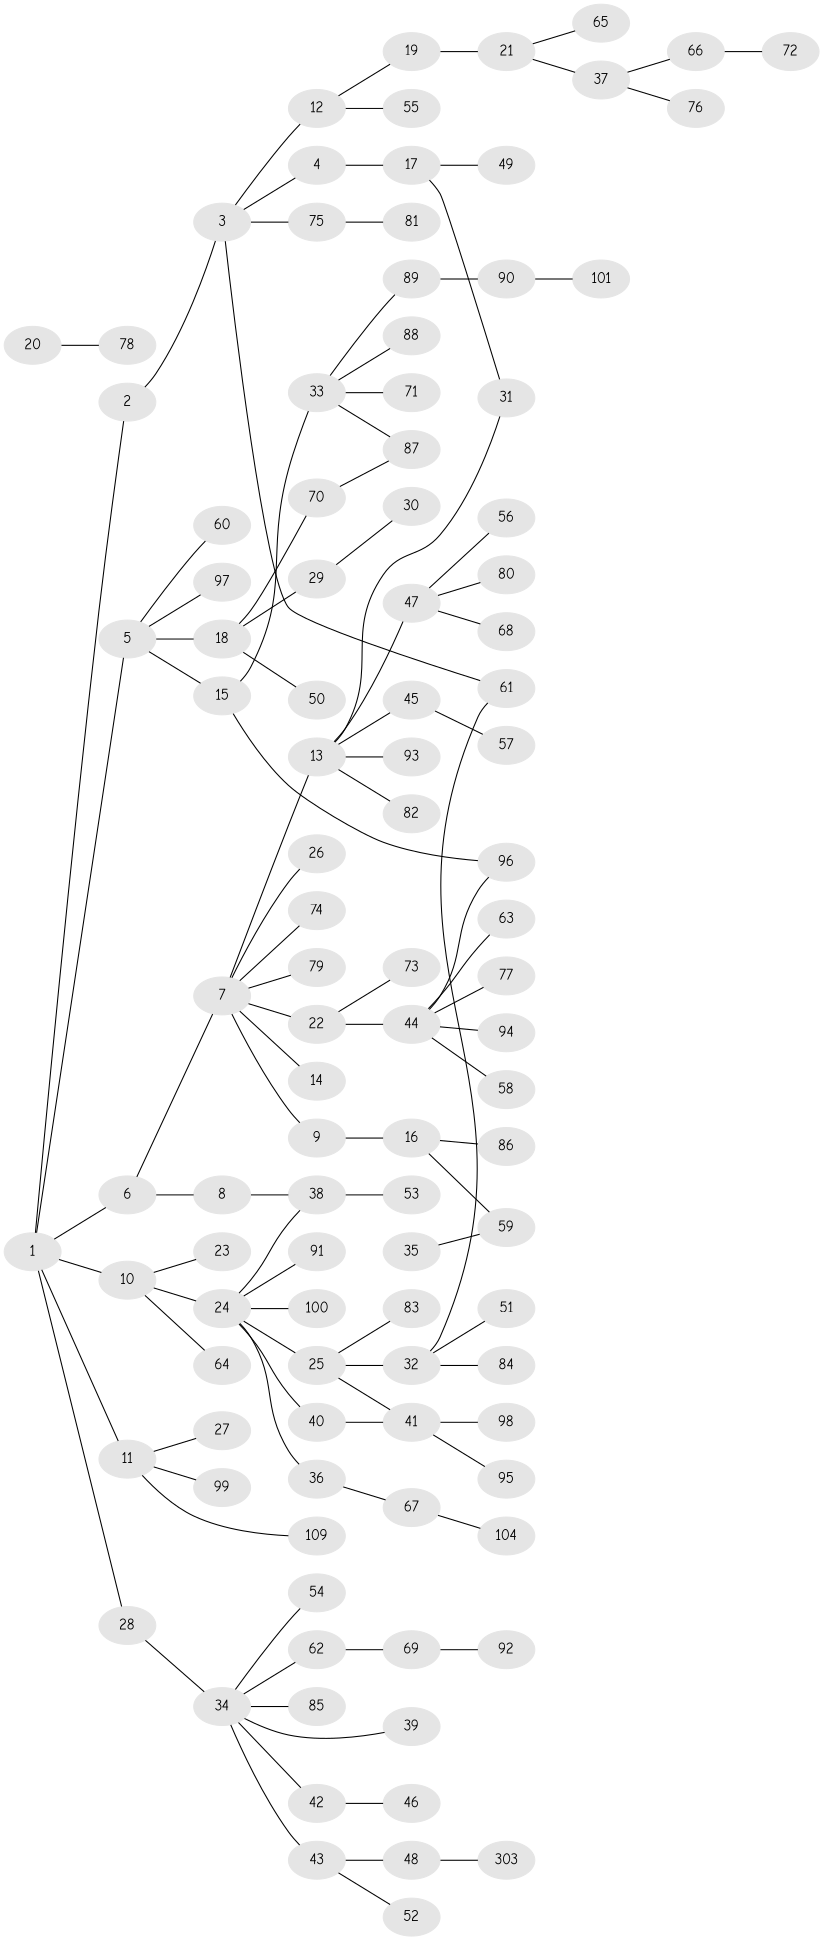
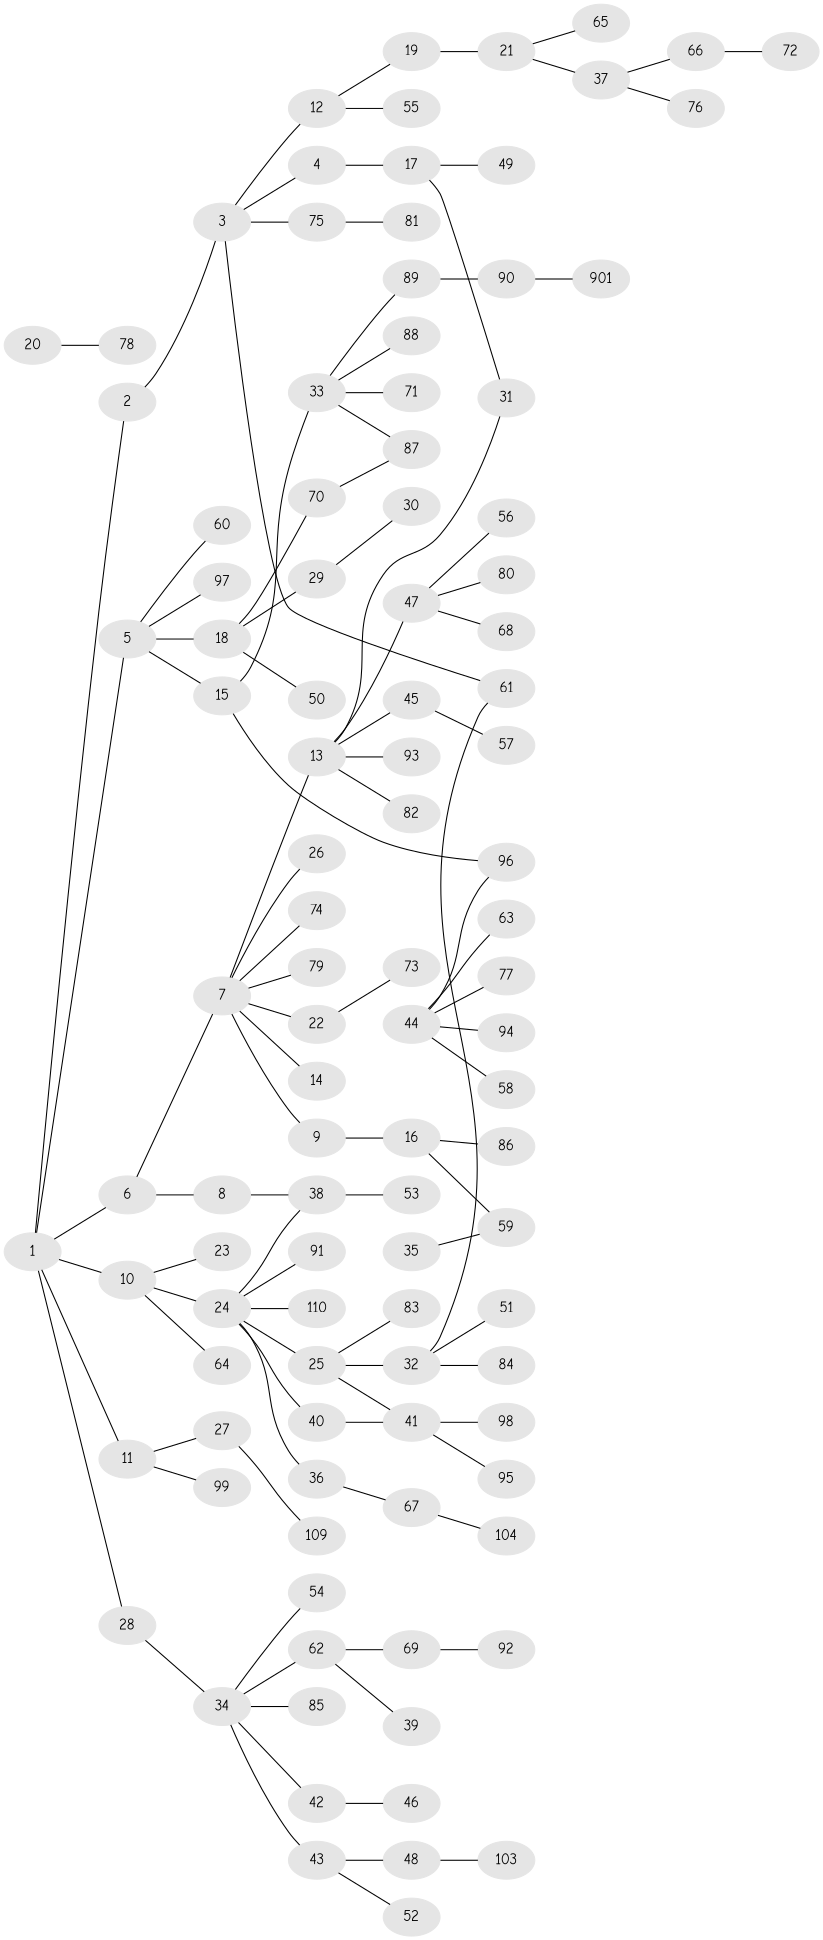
(601, 279) -> (601, 279)
(364, 1024) -> none
(317, 1309) -> (317, 1309)
(208, 1522) -> (270, 1483)
(313, 1738) -> (364, 1688)
(506, 1860) -> (506, 1860)
